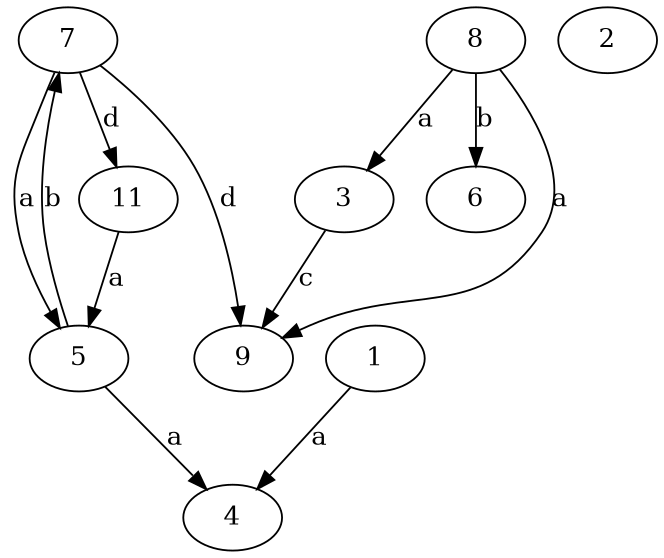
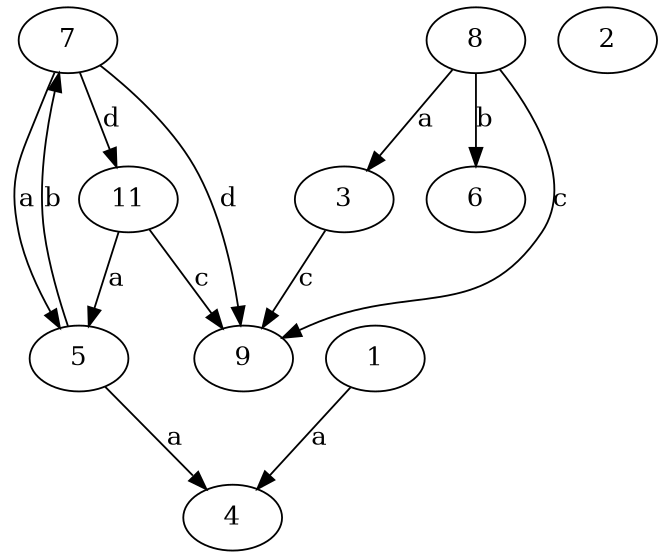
(560, 199) -> (560, 199)
none -> (181, 272)
